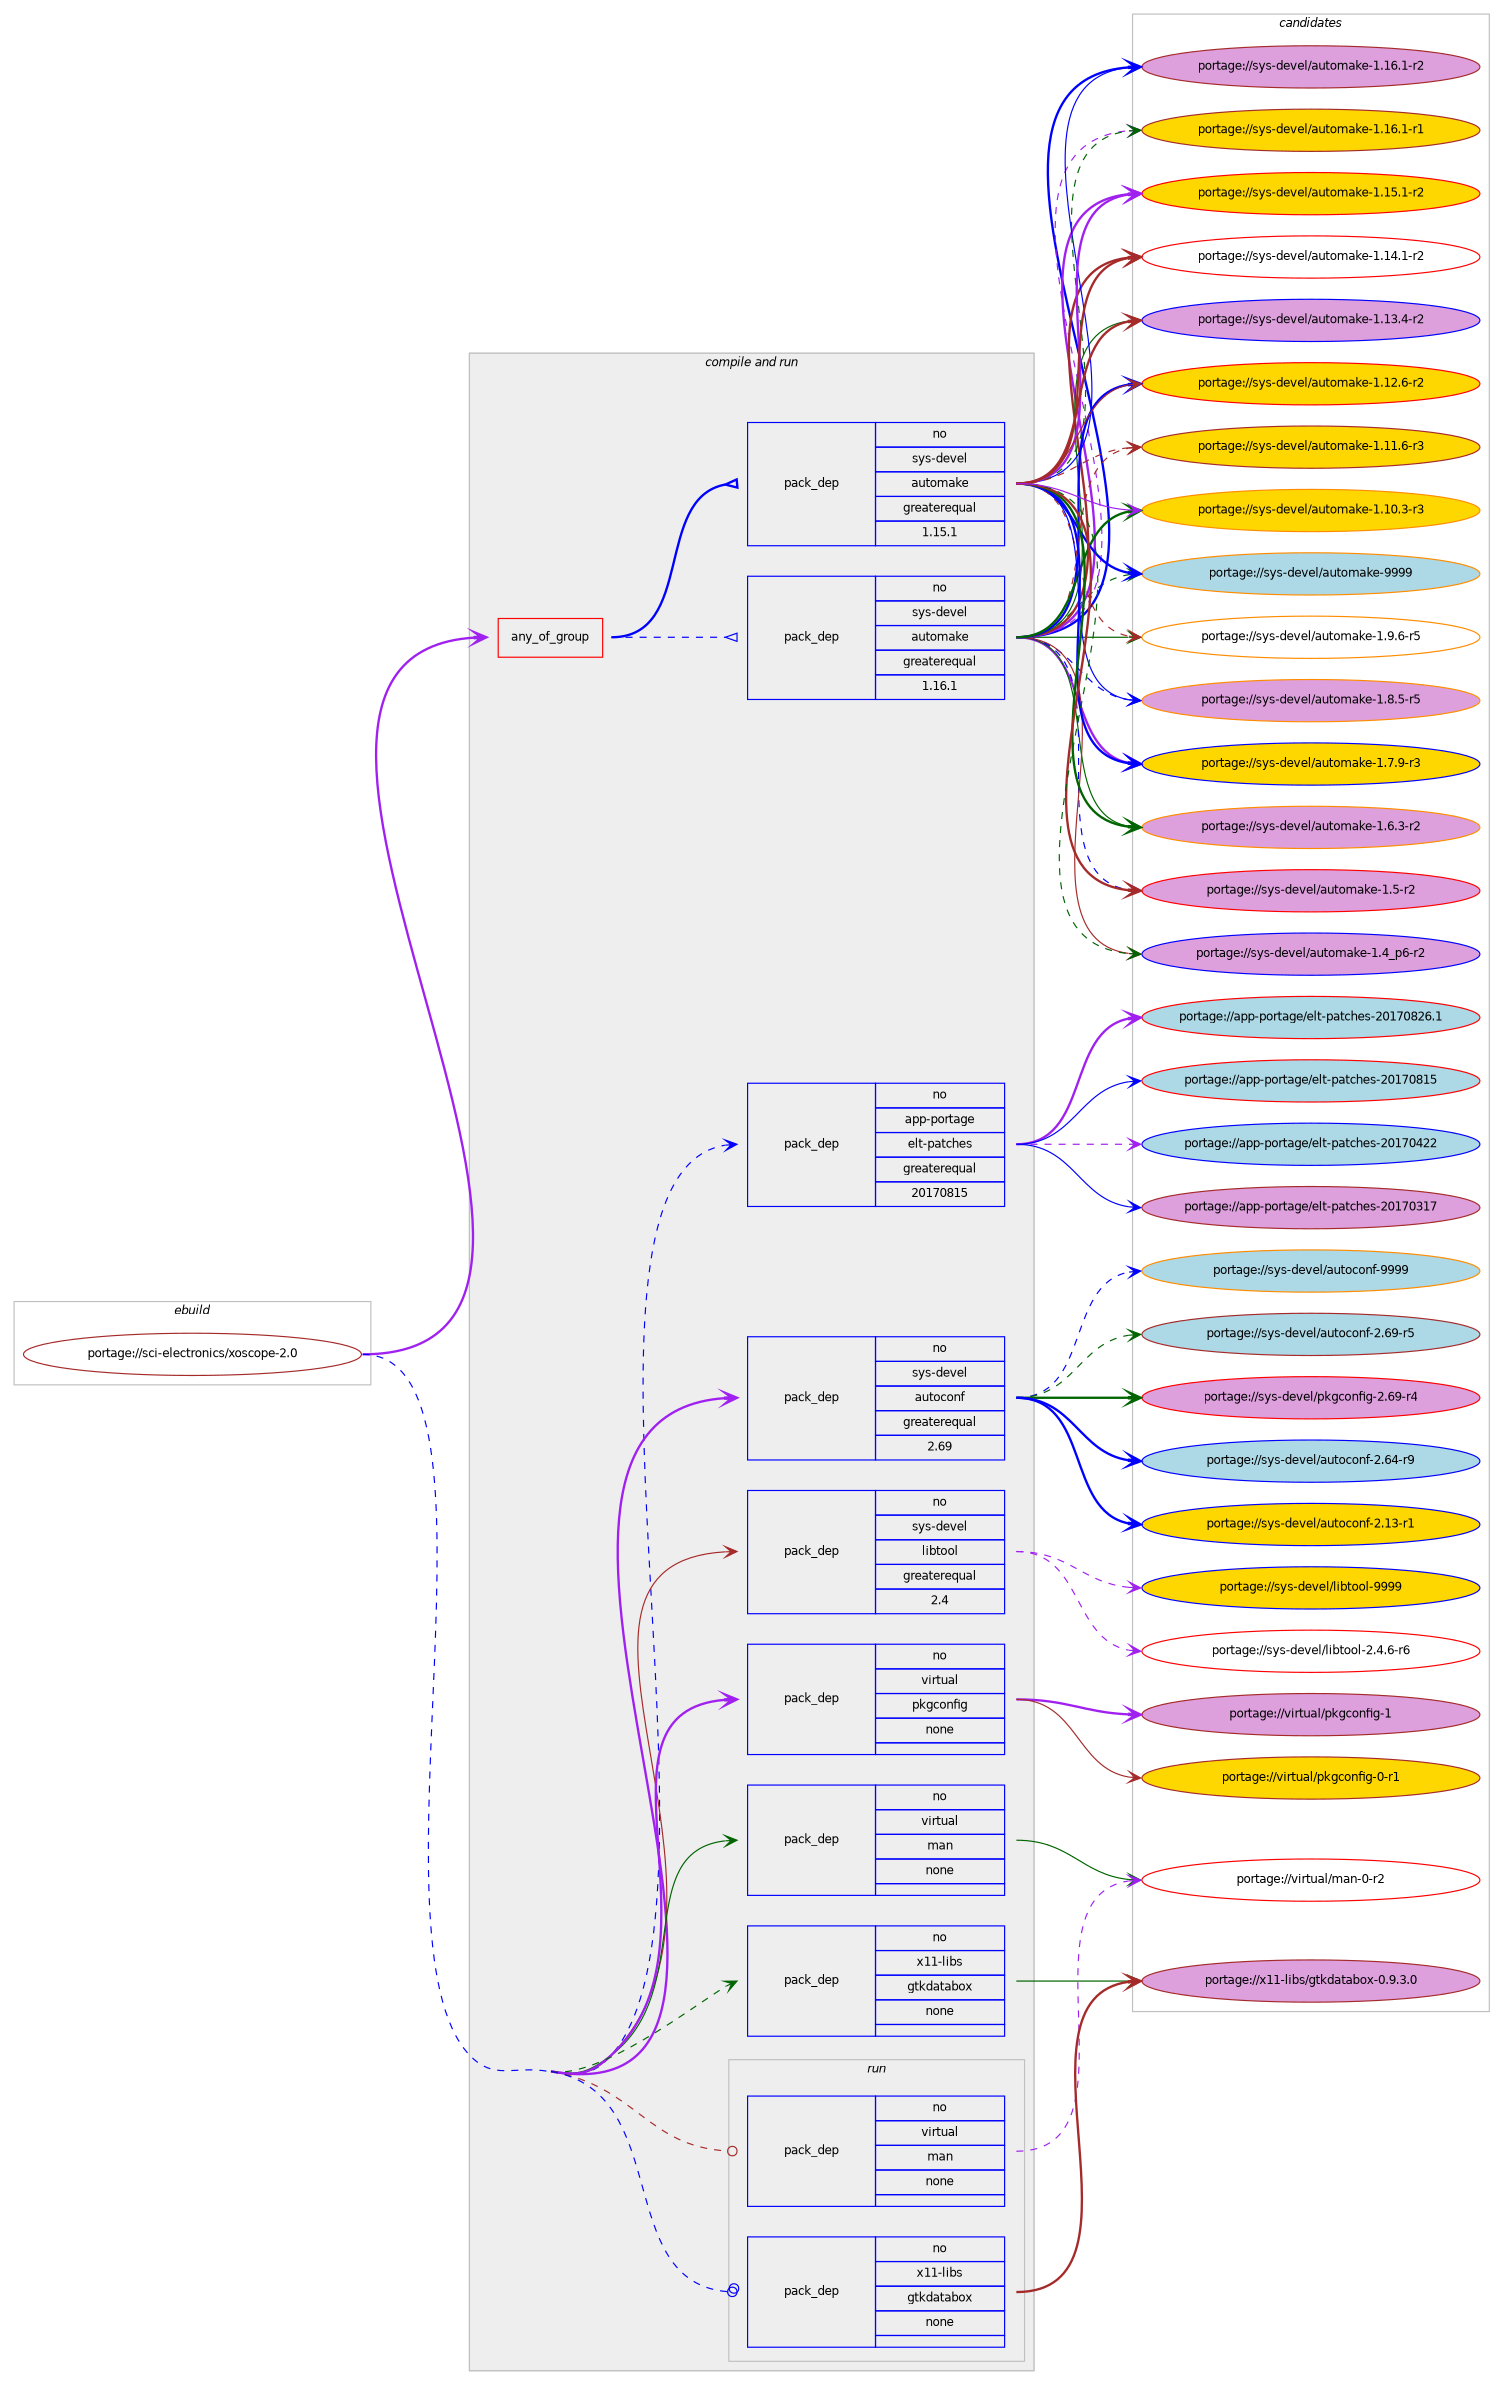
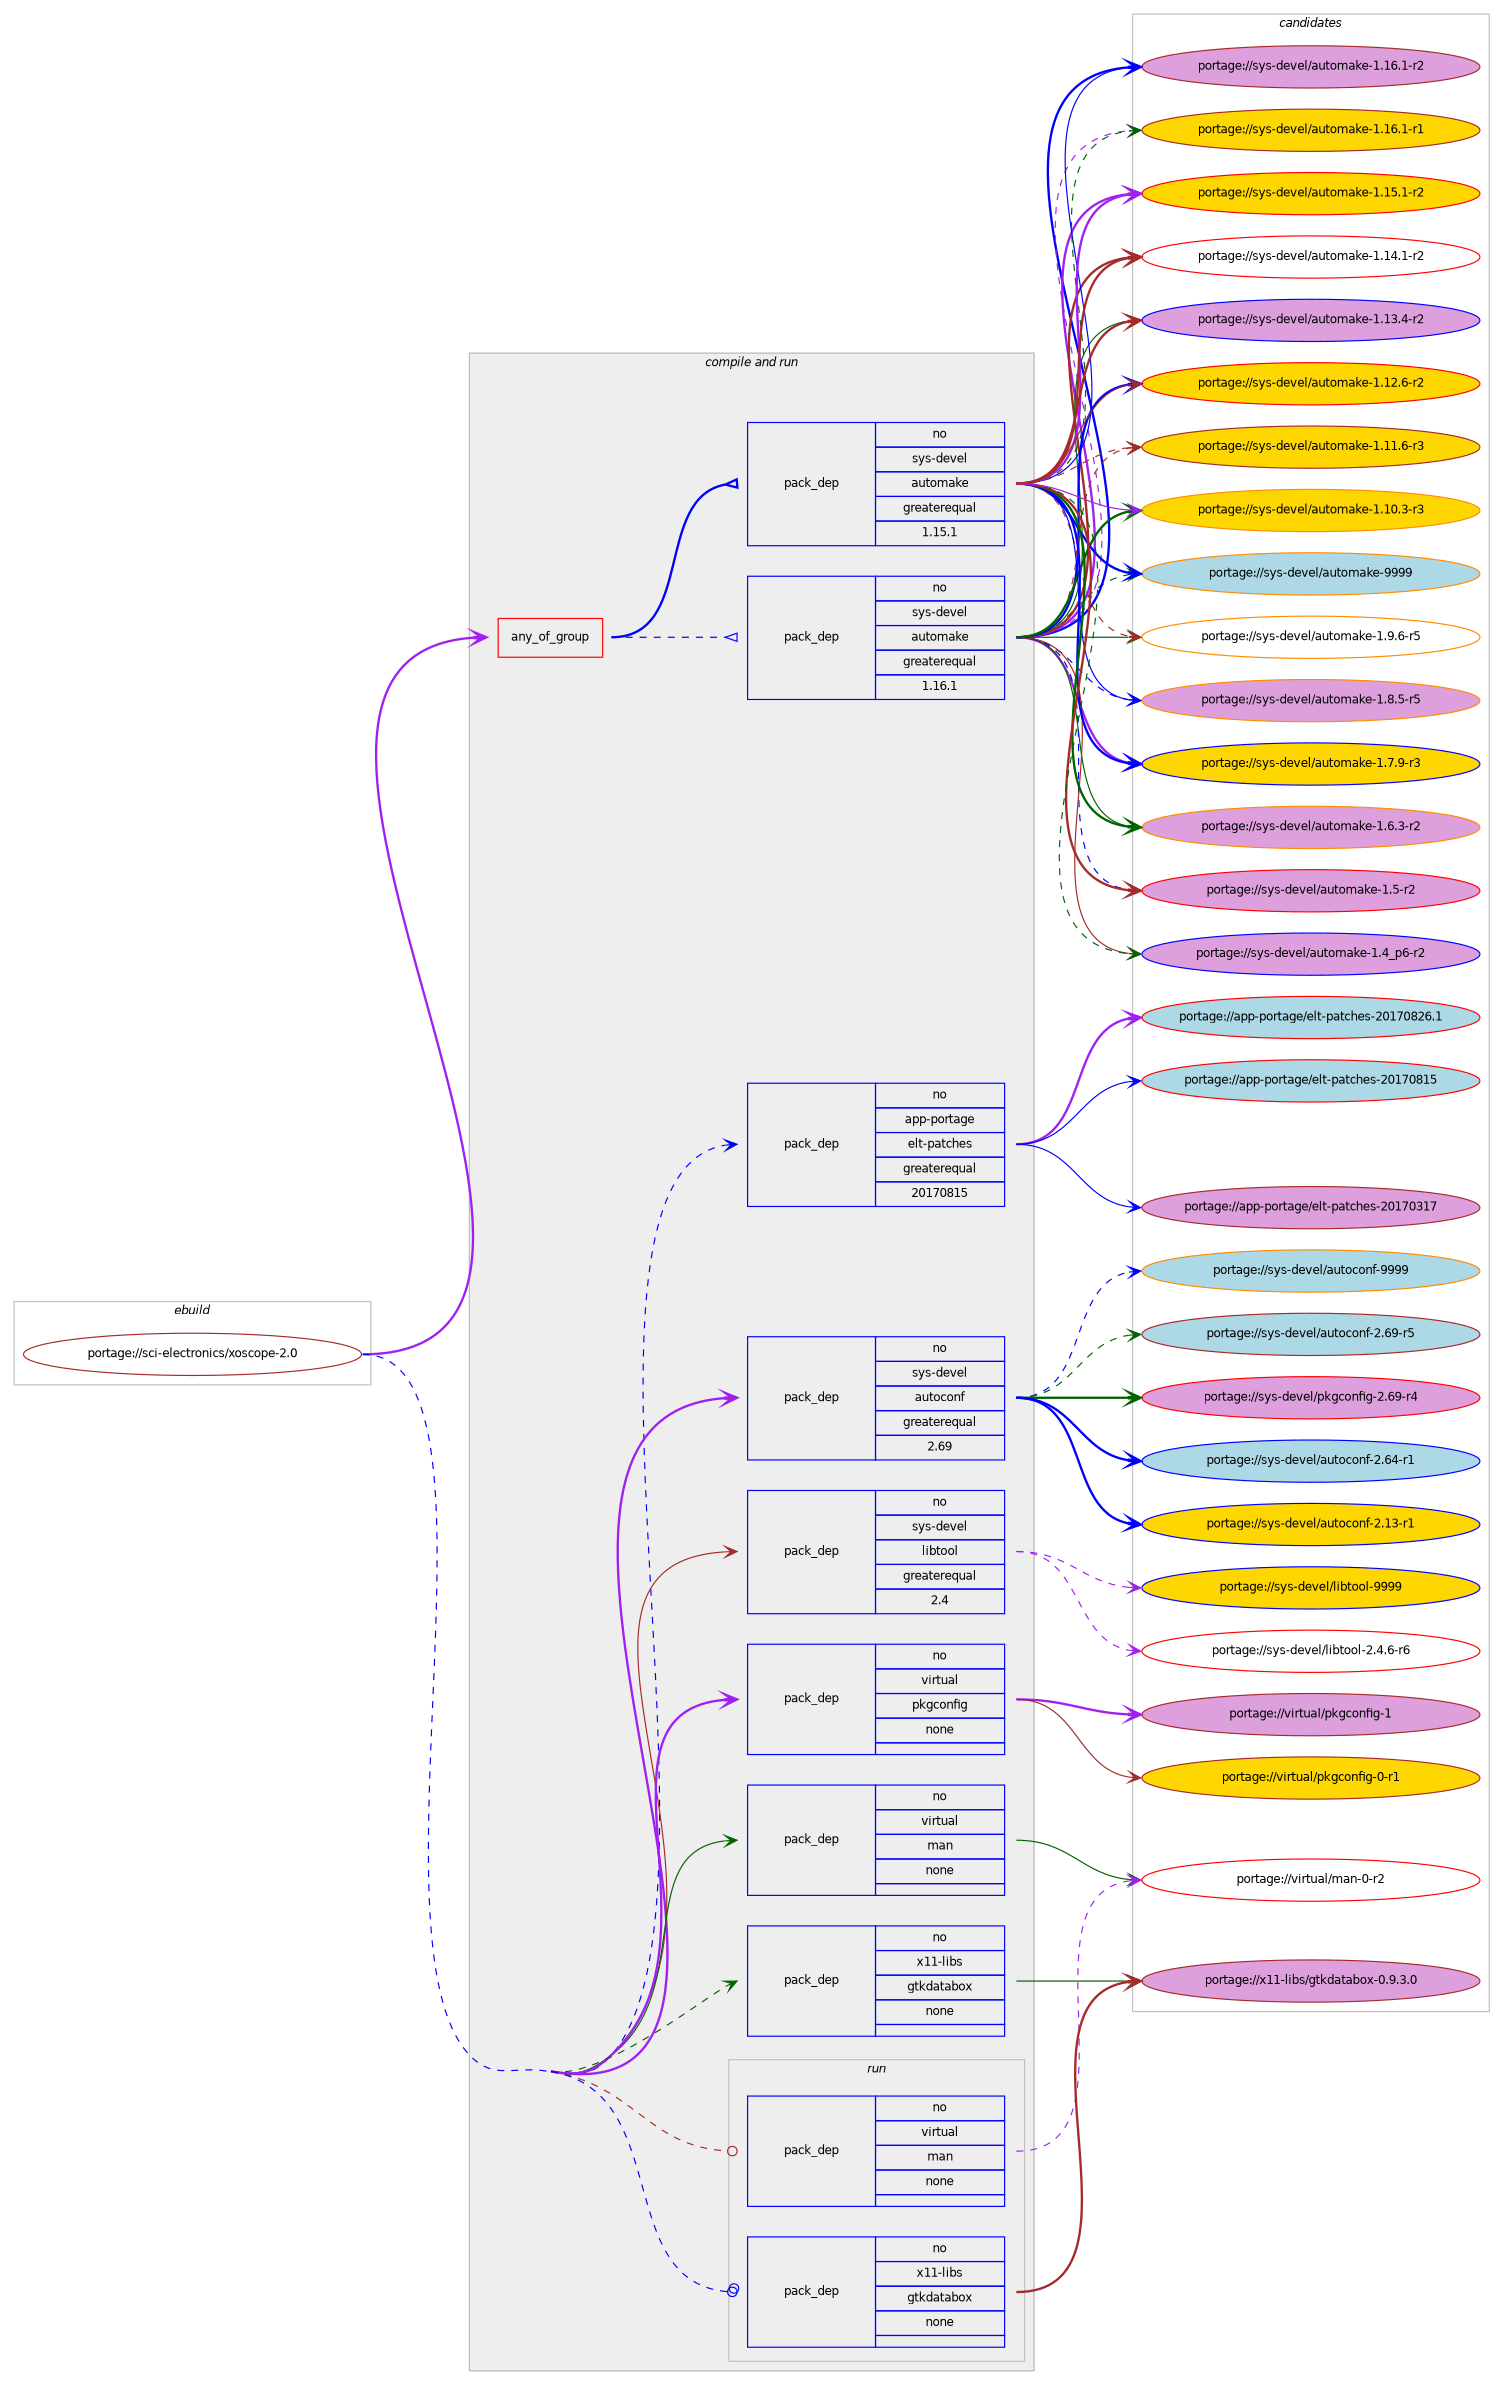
(1311, 1144) -> none
(1311, 1461) -> (1311, 1461)
